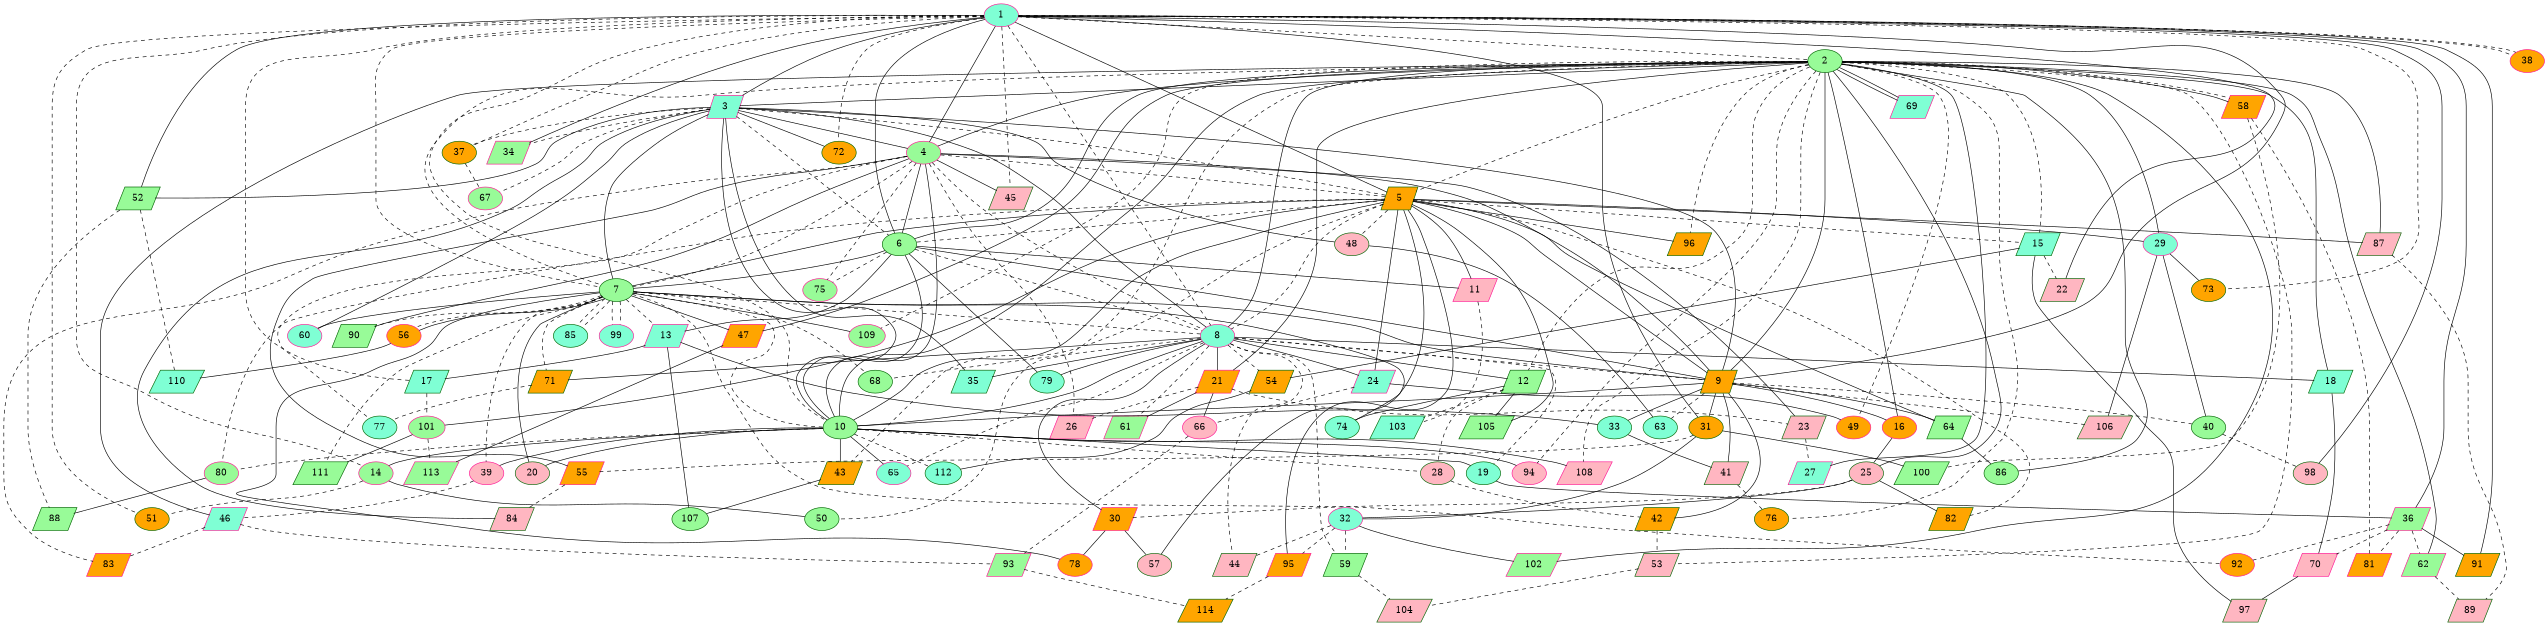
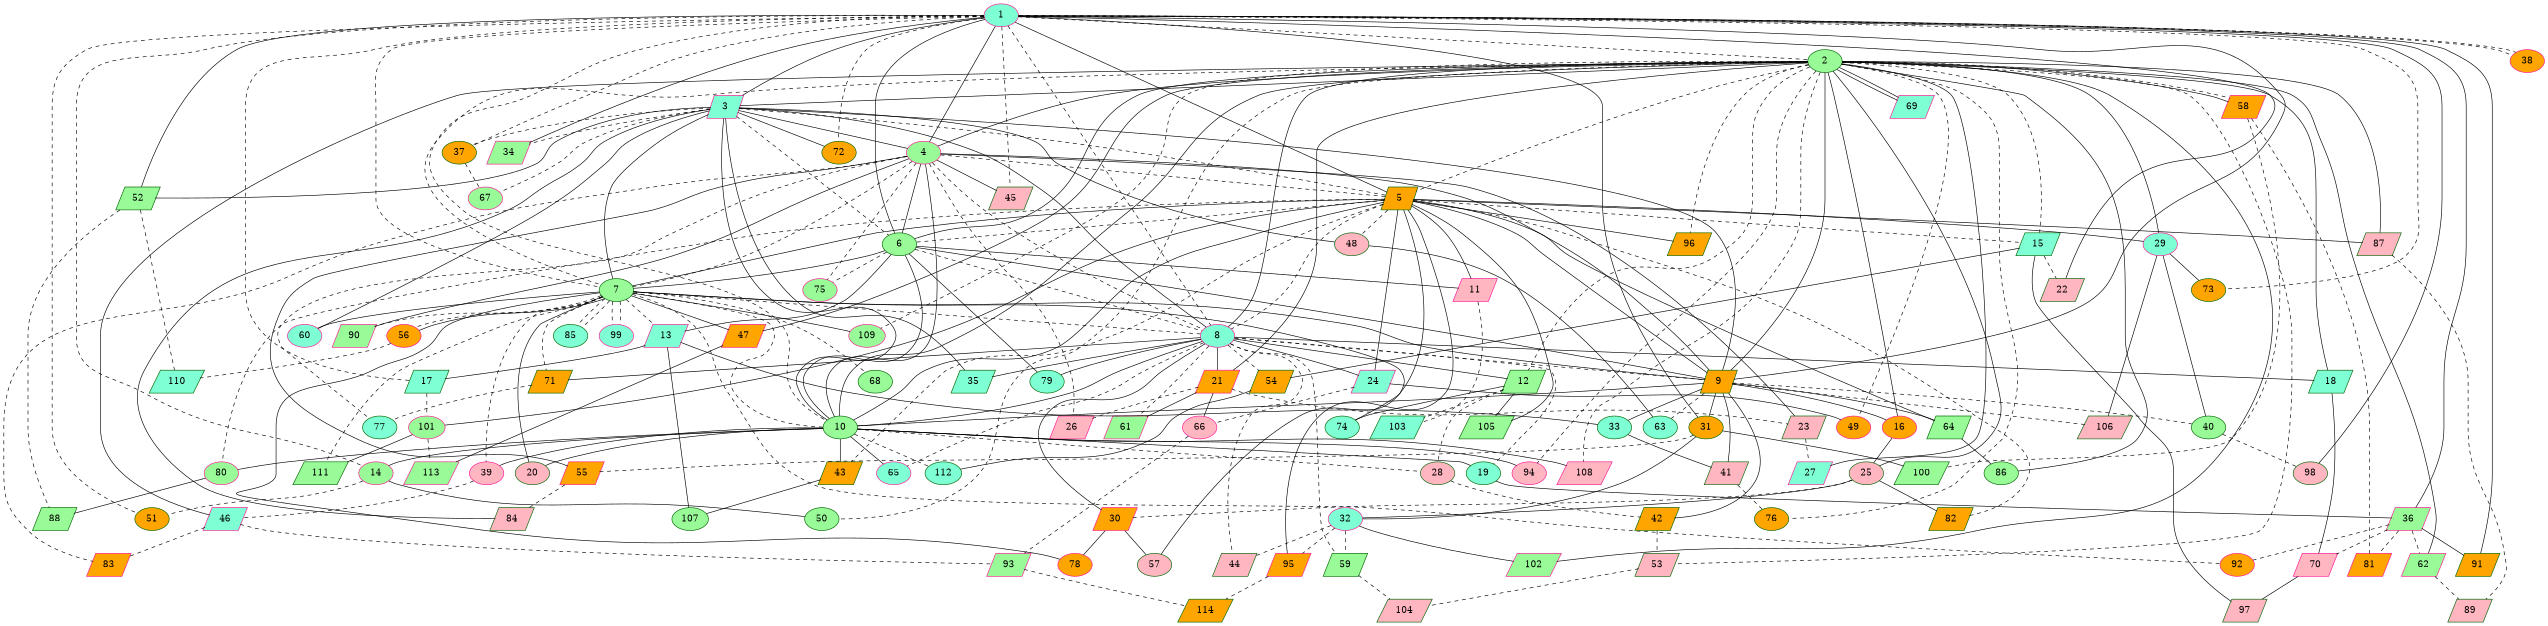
(354, 336) -> (354, 336)
(1085, 352) -> none
(291, 365) -> (291, 365)
(471, 446) -> (471, 446)
